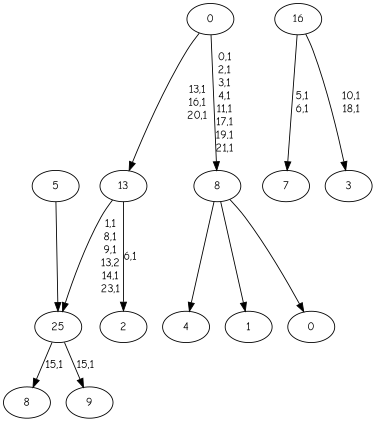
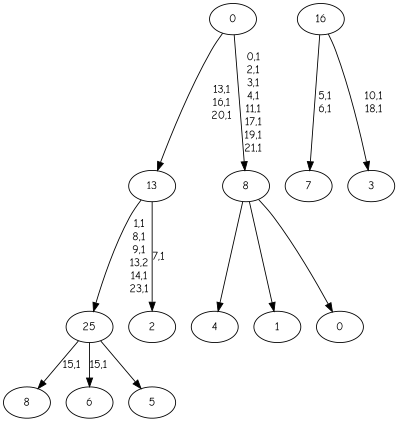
(57, 252) -> (118, 361)
(130, 256) -> (159, 256)
(90, 403) -> (90, 403)
